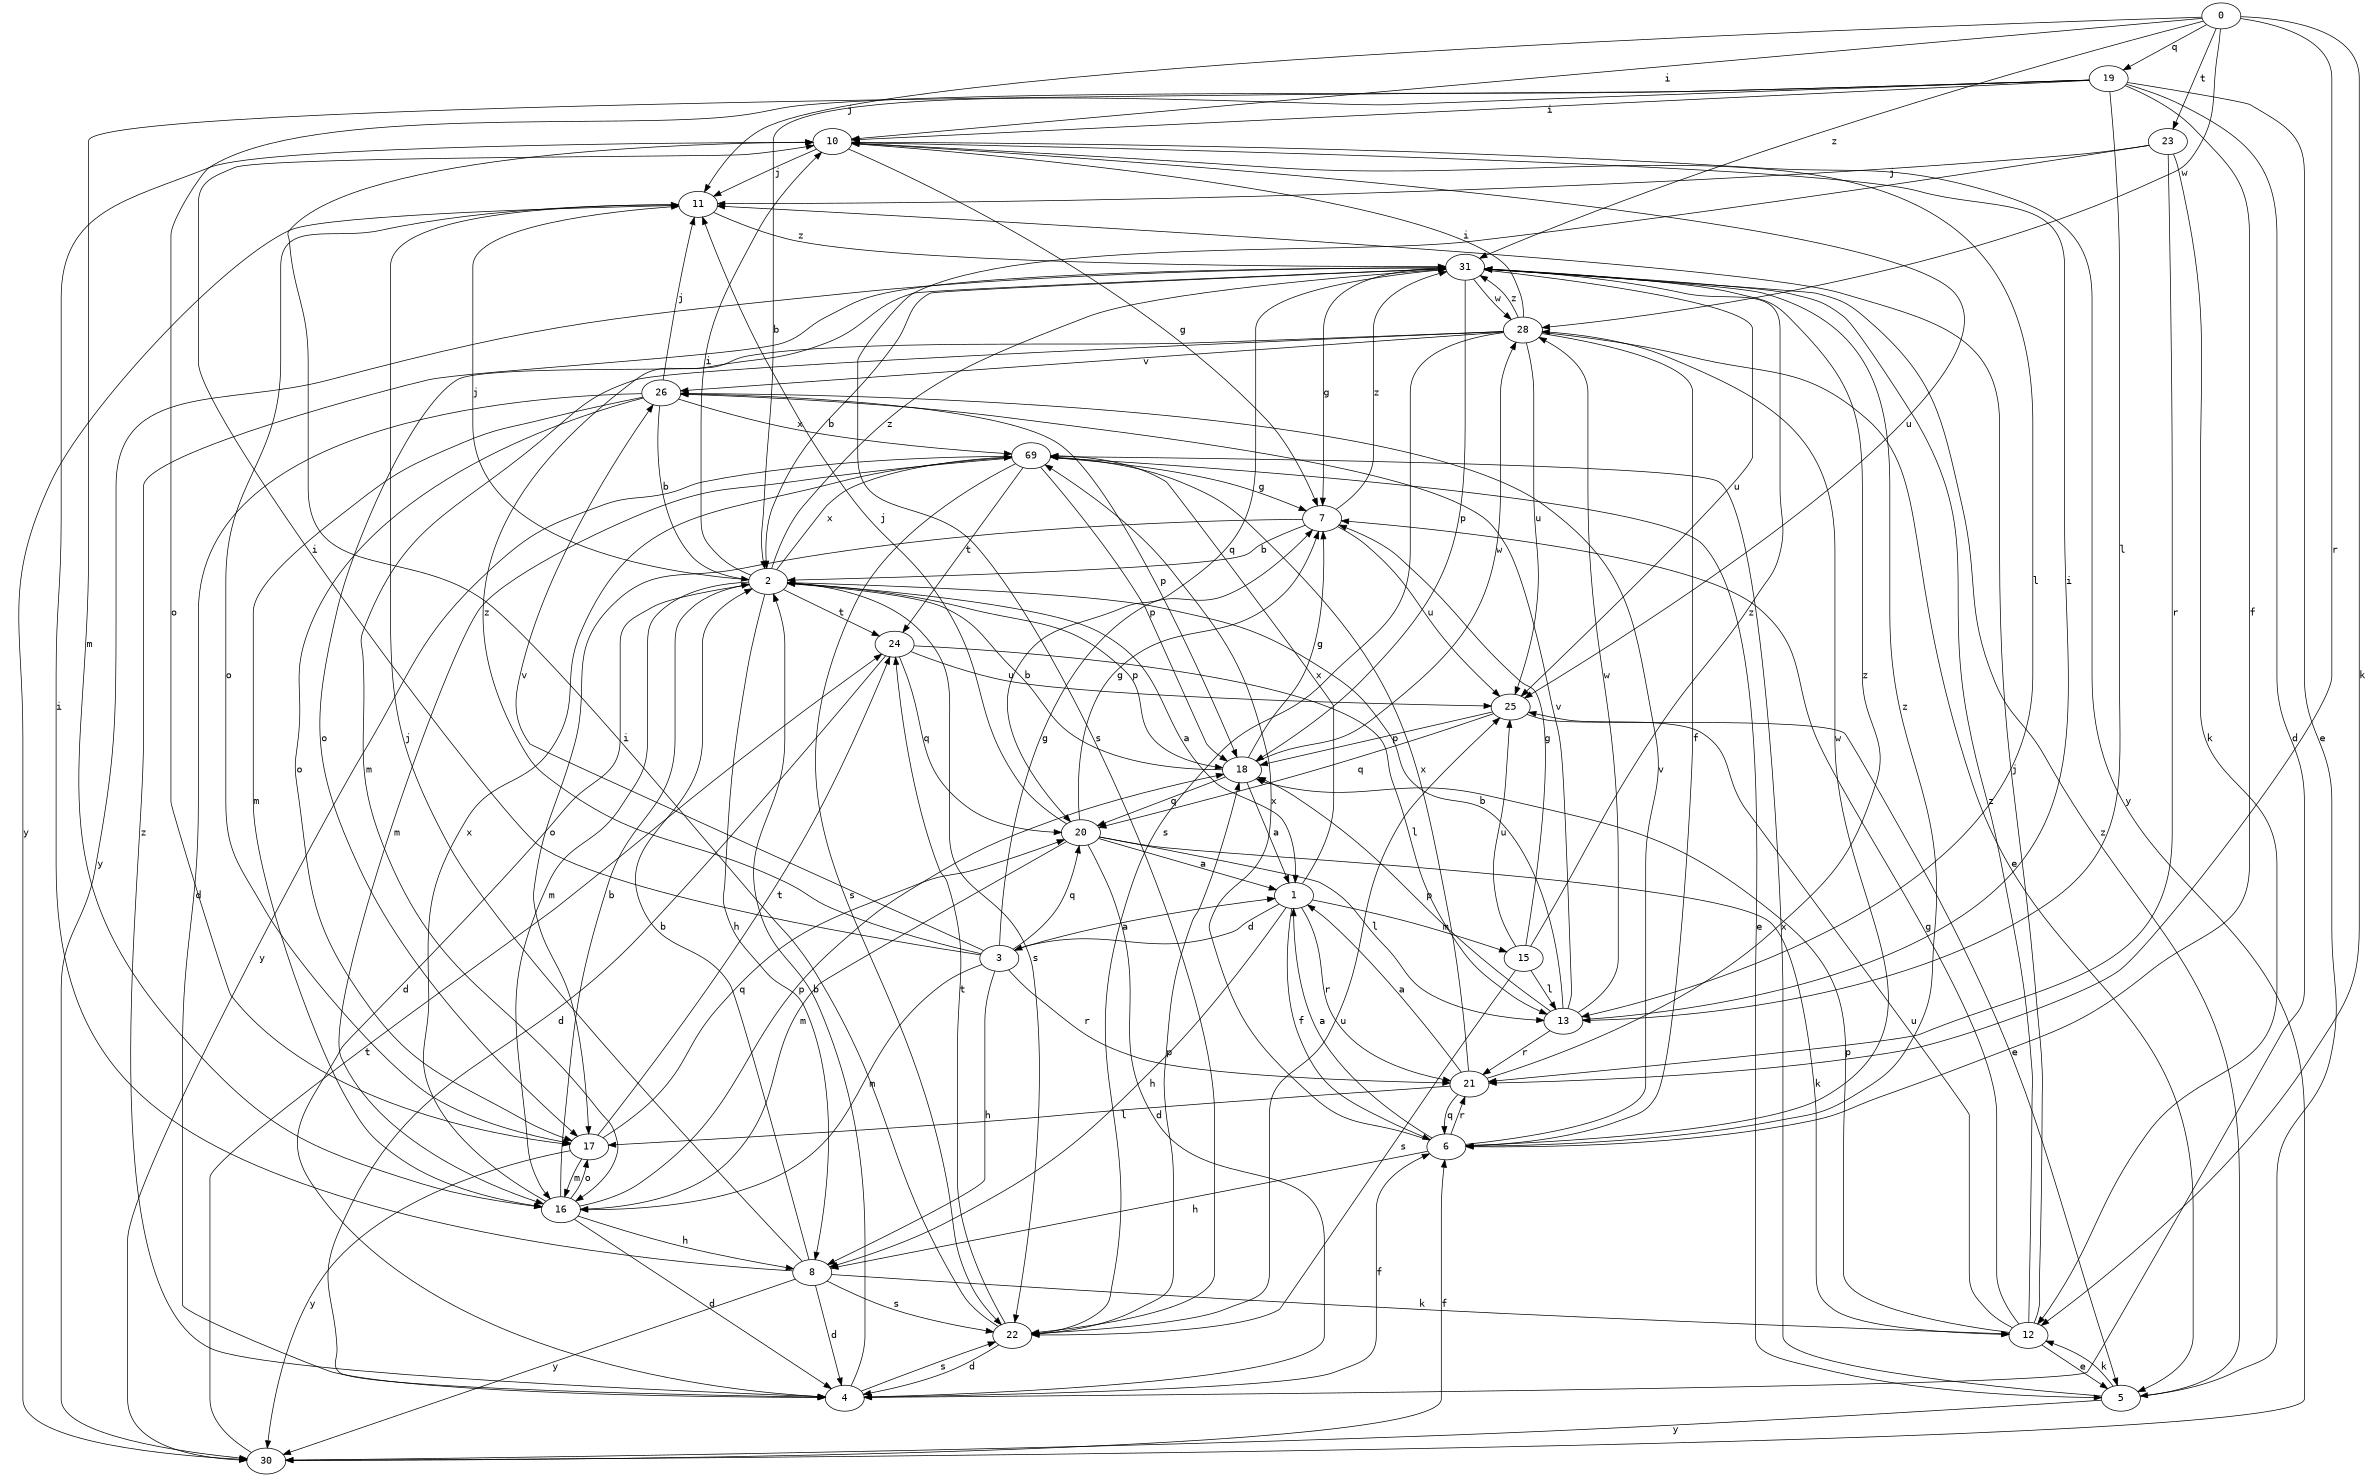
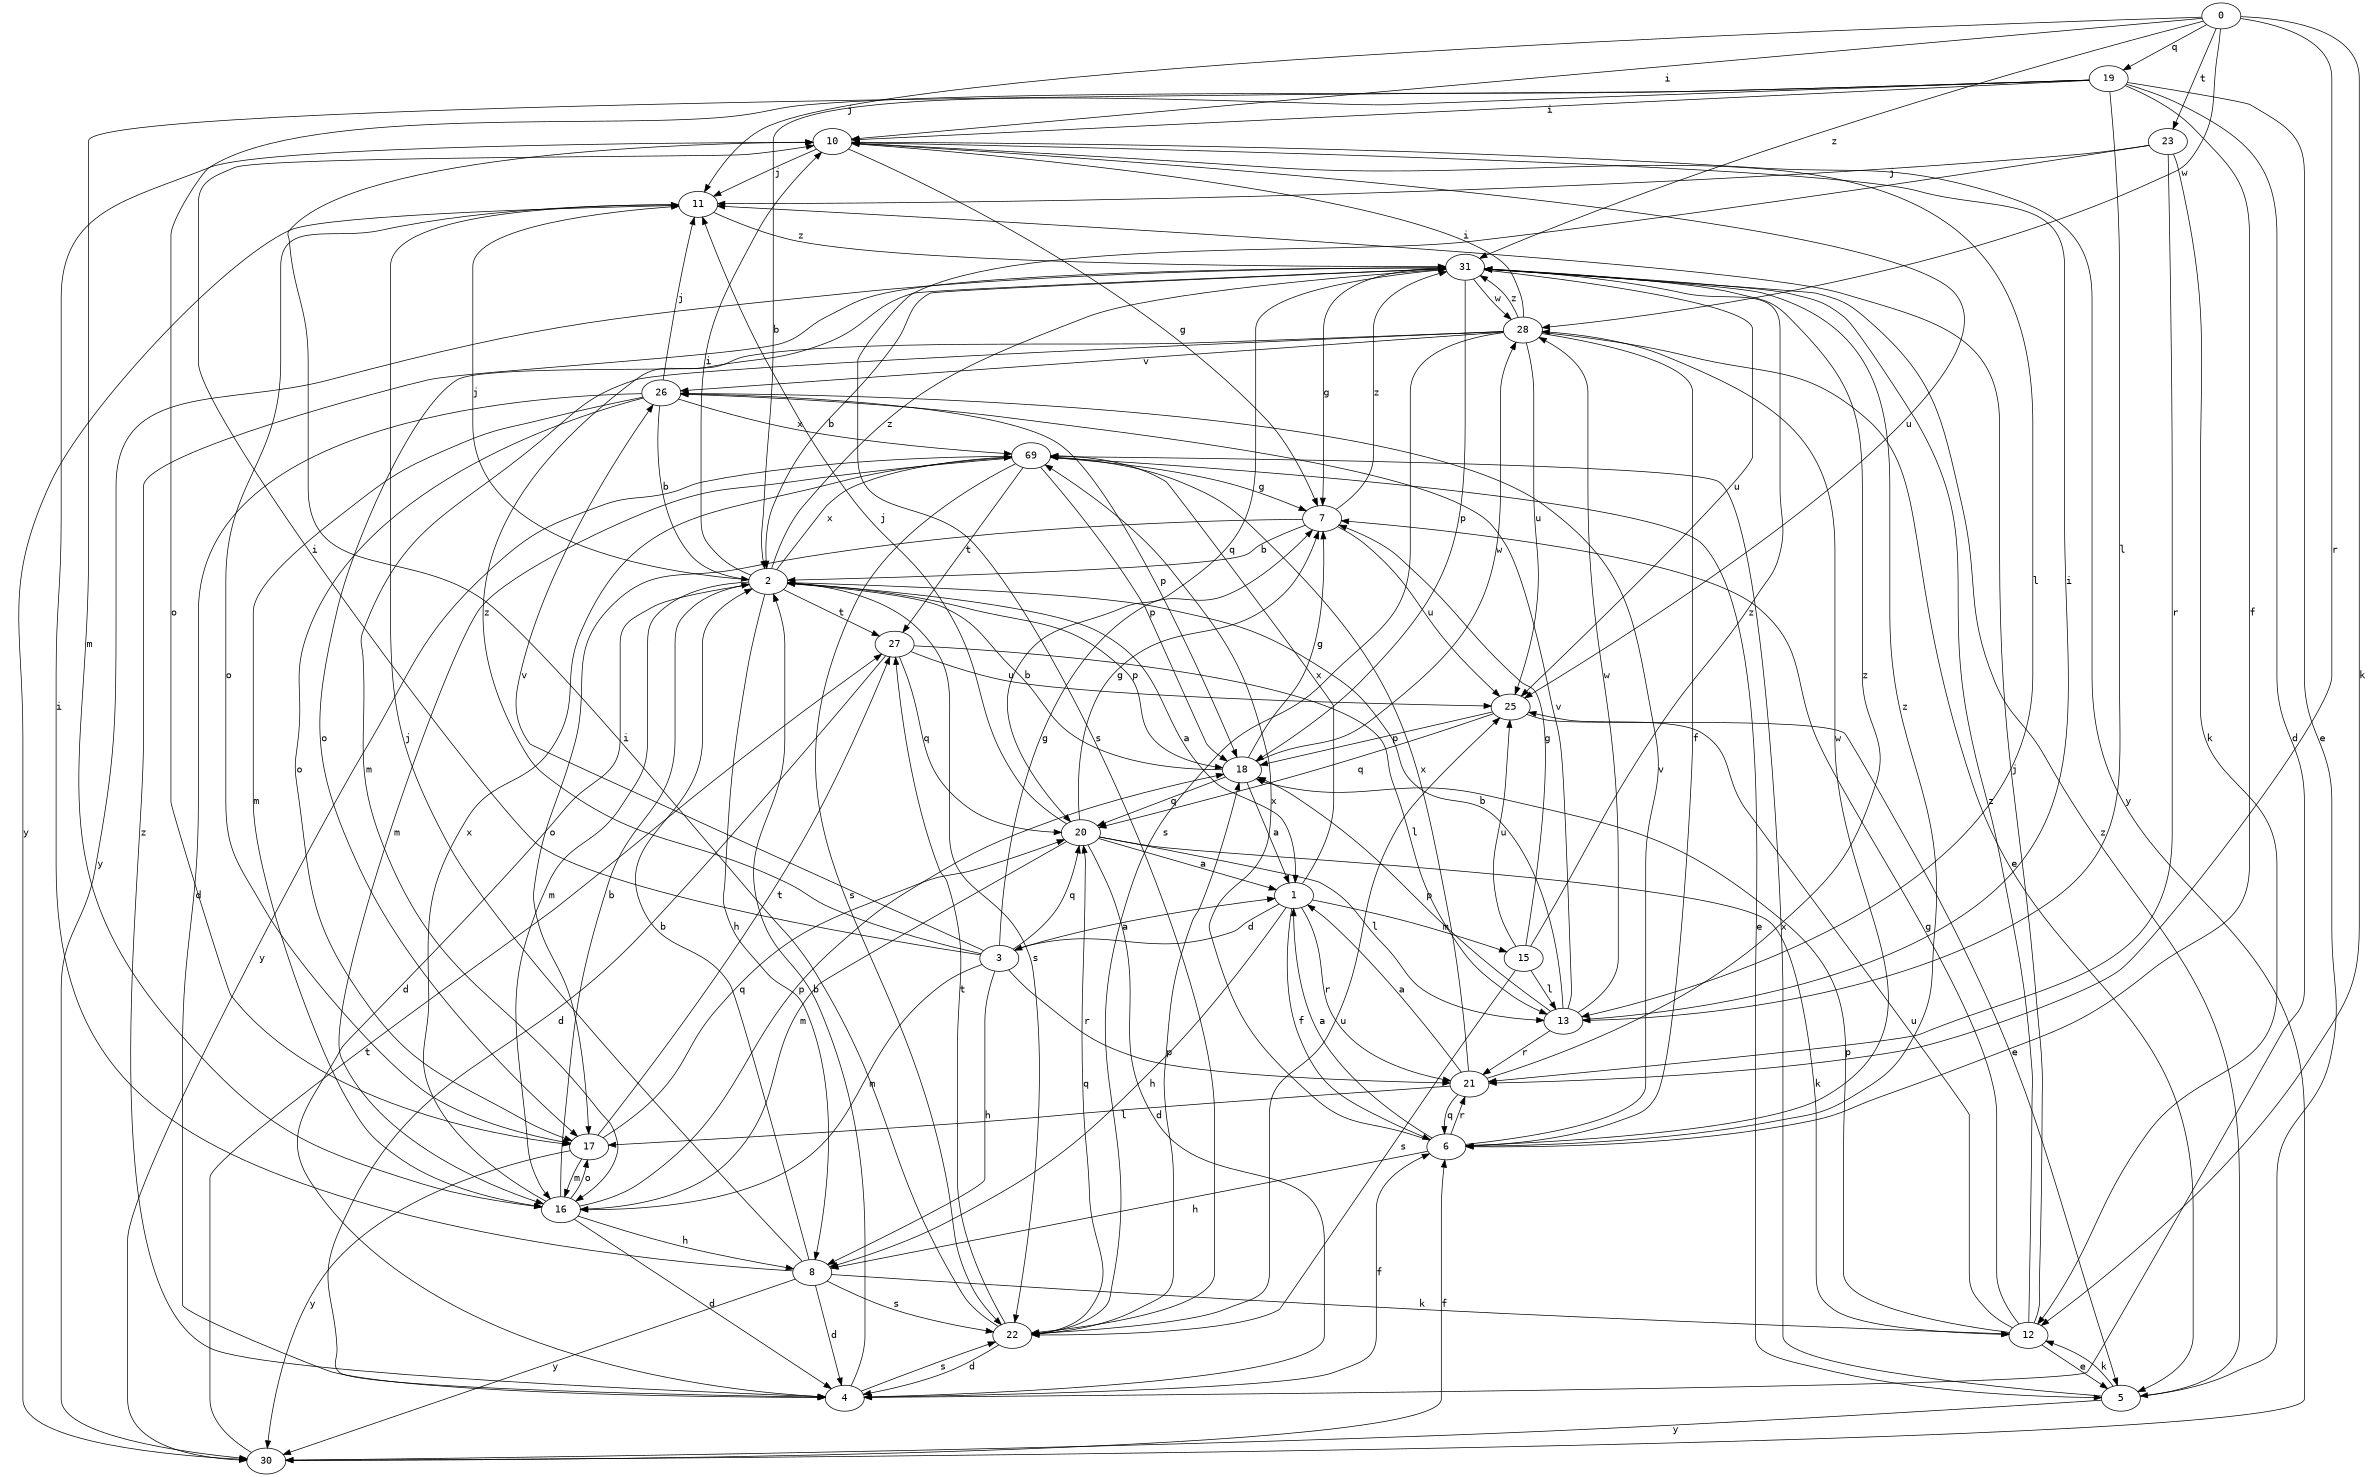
(895, 644) -> (895, 644)
none -> (1083, 1103)
